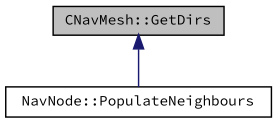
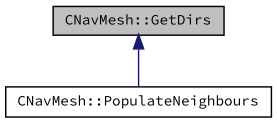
(139, 102) -> (139, 102)
